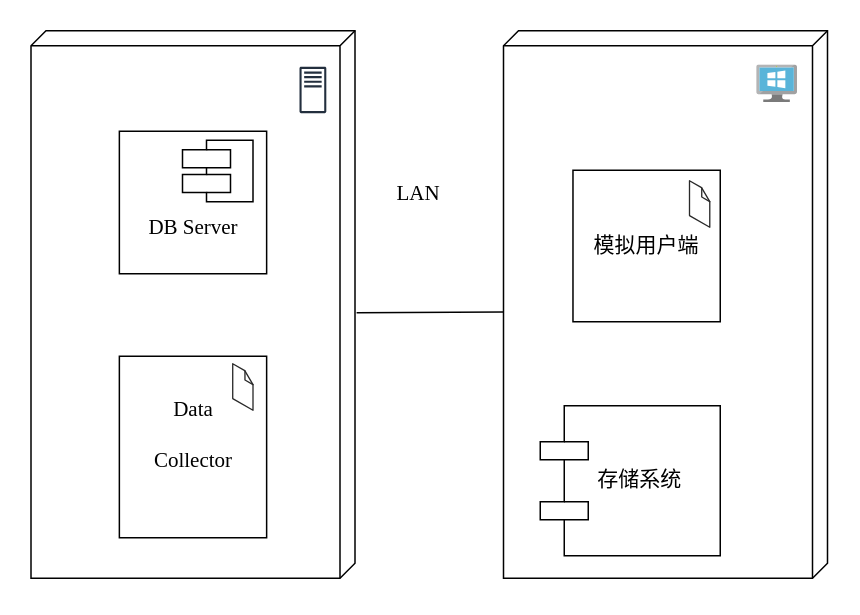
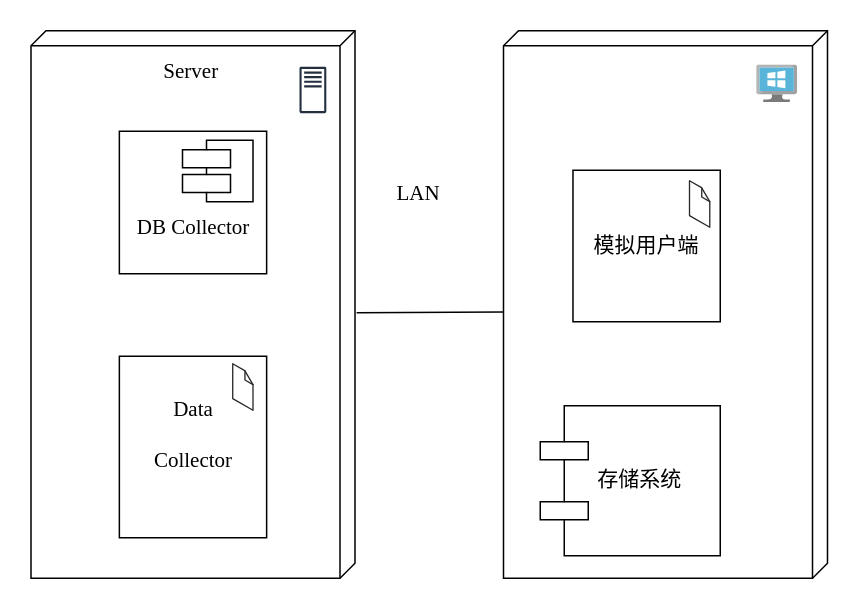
none -> (191, 73)
(194, 203) -> (194, 203)
